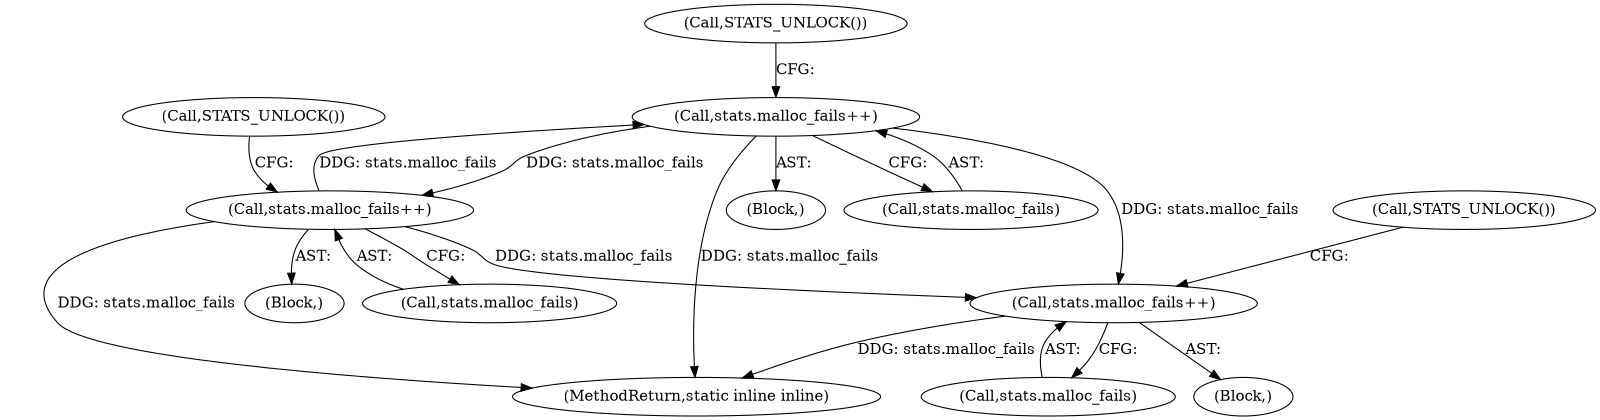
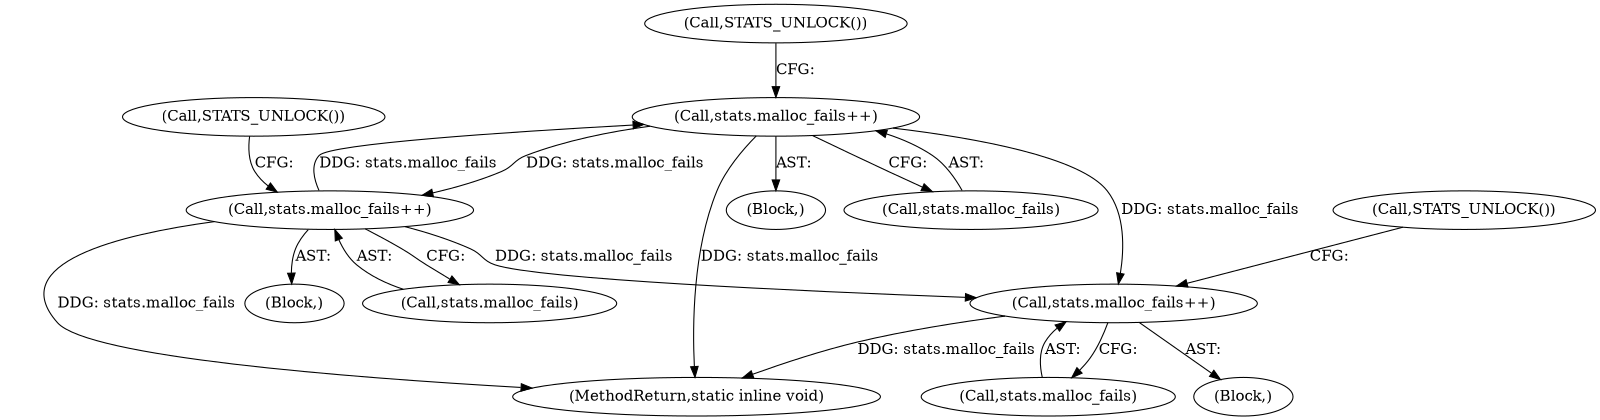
(697, 397) -> (697, 397)
